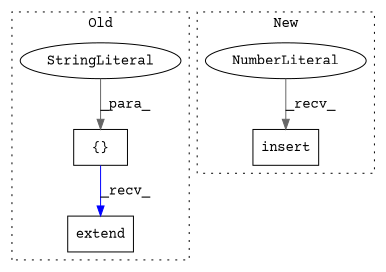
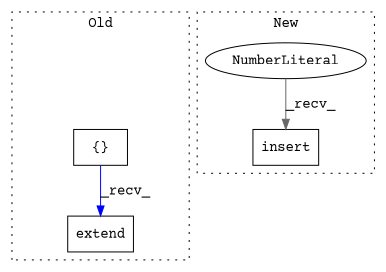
(101, 61) -> none
